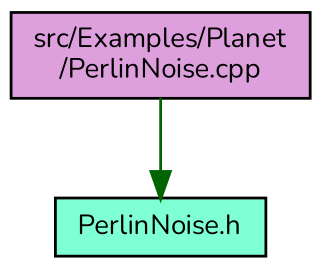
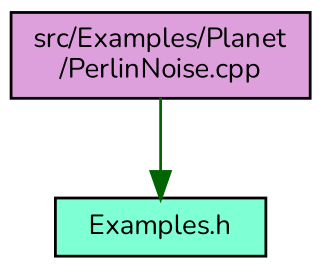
(161, 227) -> (161, 227)
